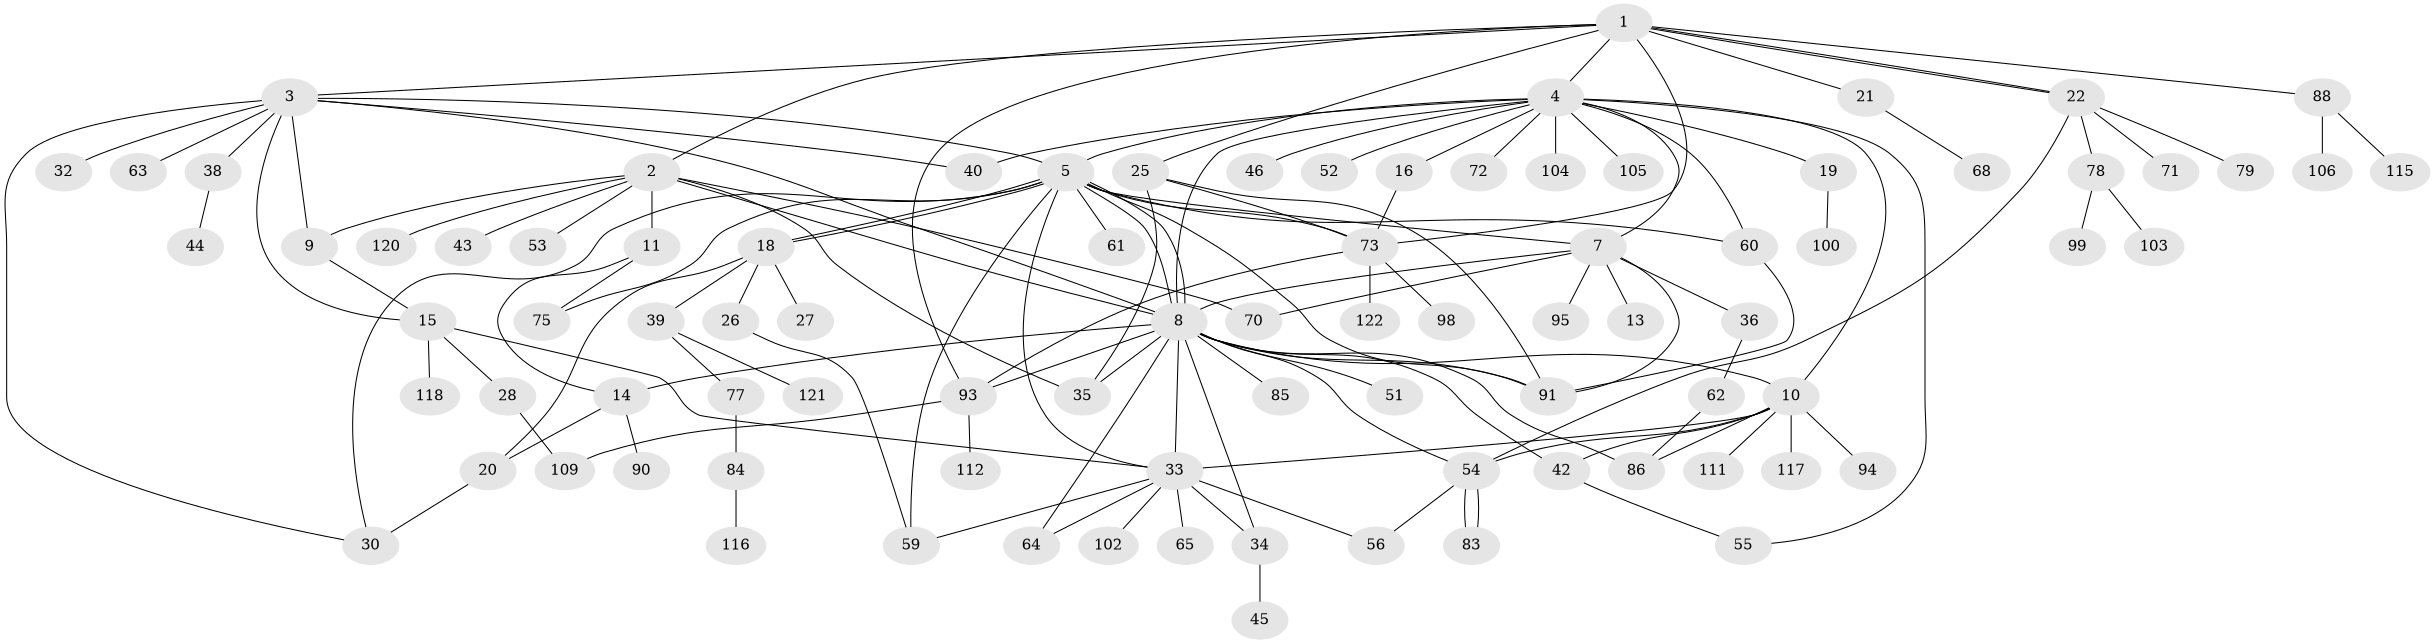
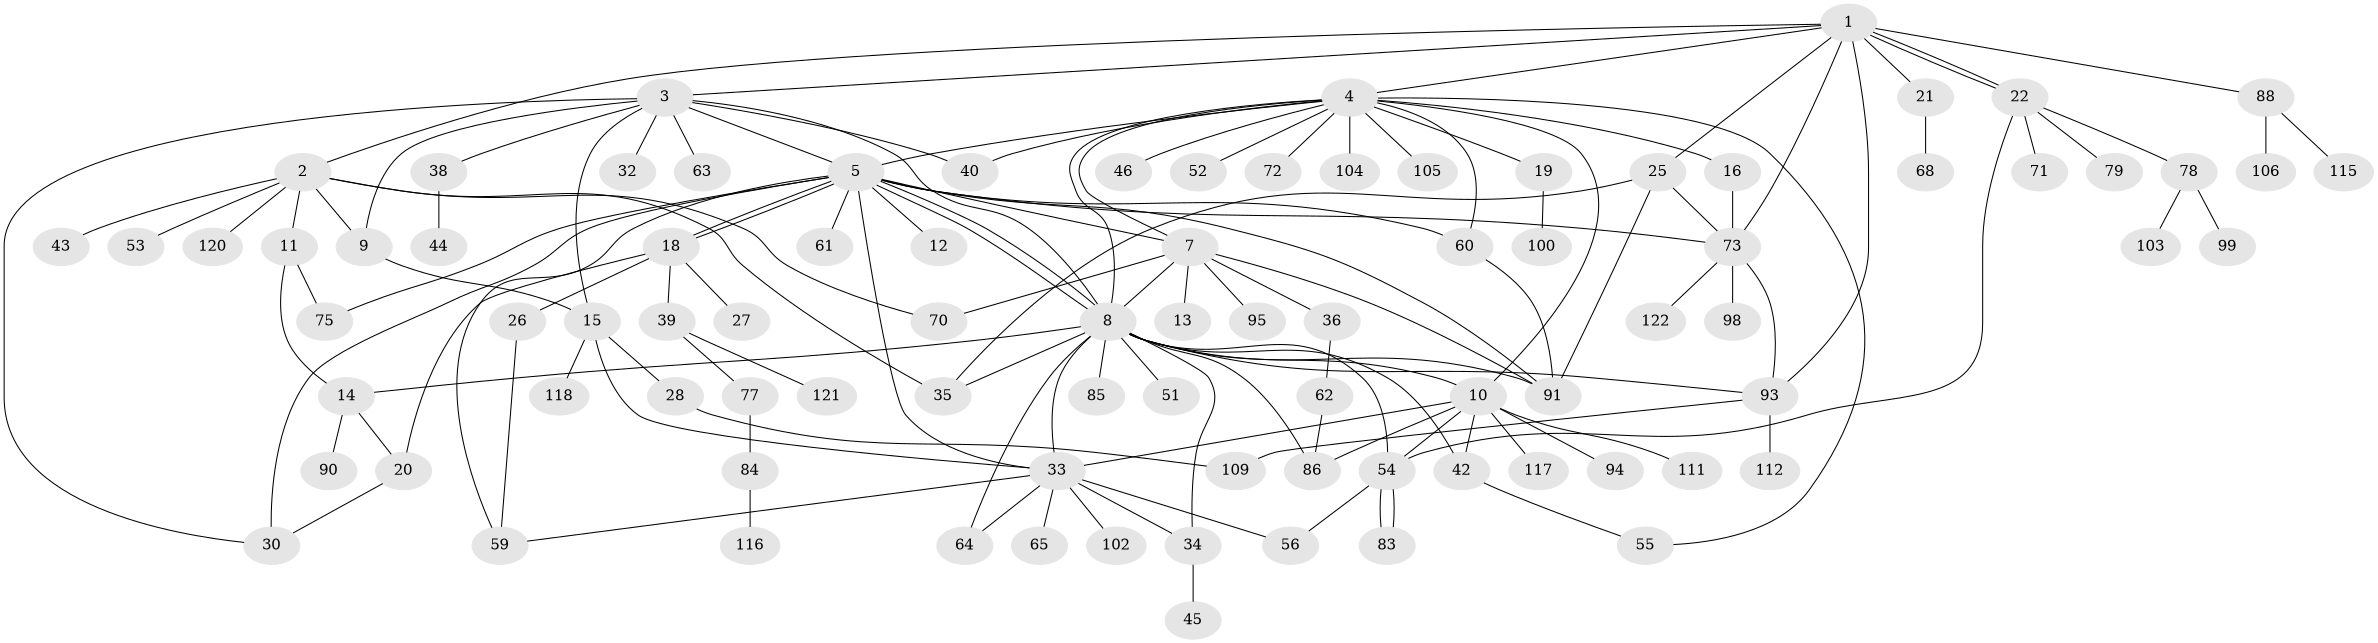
(902, 247) -> none
none -> (939, 247)
